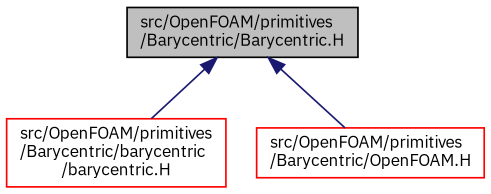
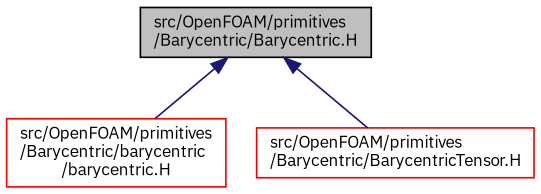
(370, 153) -> (395, 153)
